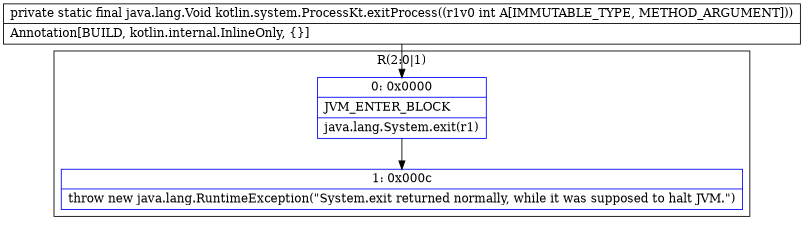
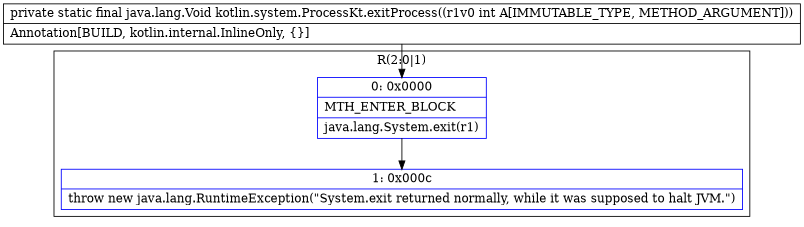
(388, 107) -> (390, 107)
